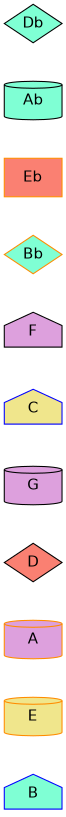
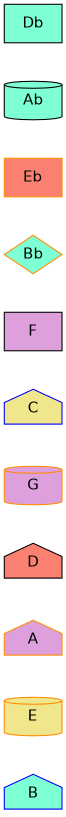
(33, 24) -> (33, 24)
(33, 332) -> (33, 332)
(33, 486) -> (33, 486)
(33, 563) -> (33, 563)
(33, 640) -> (33, 640)
